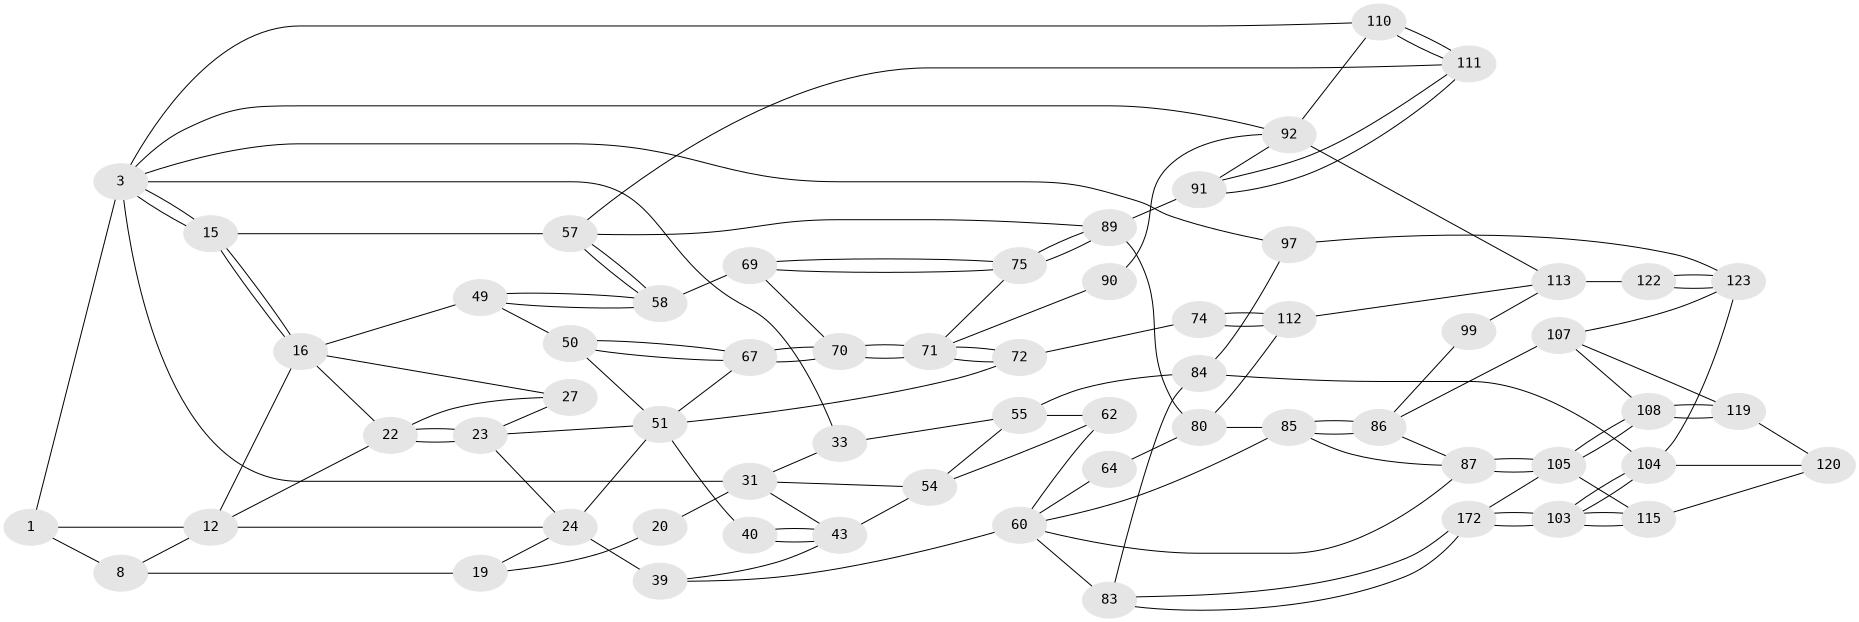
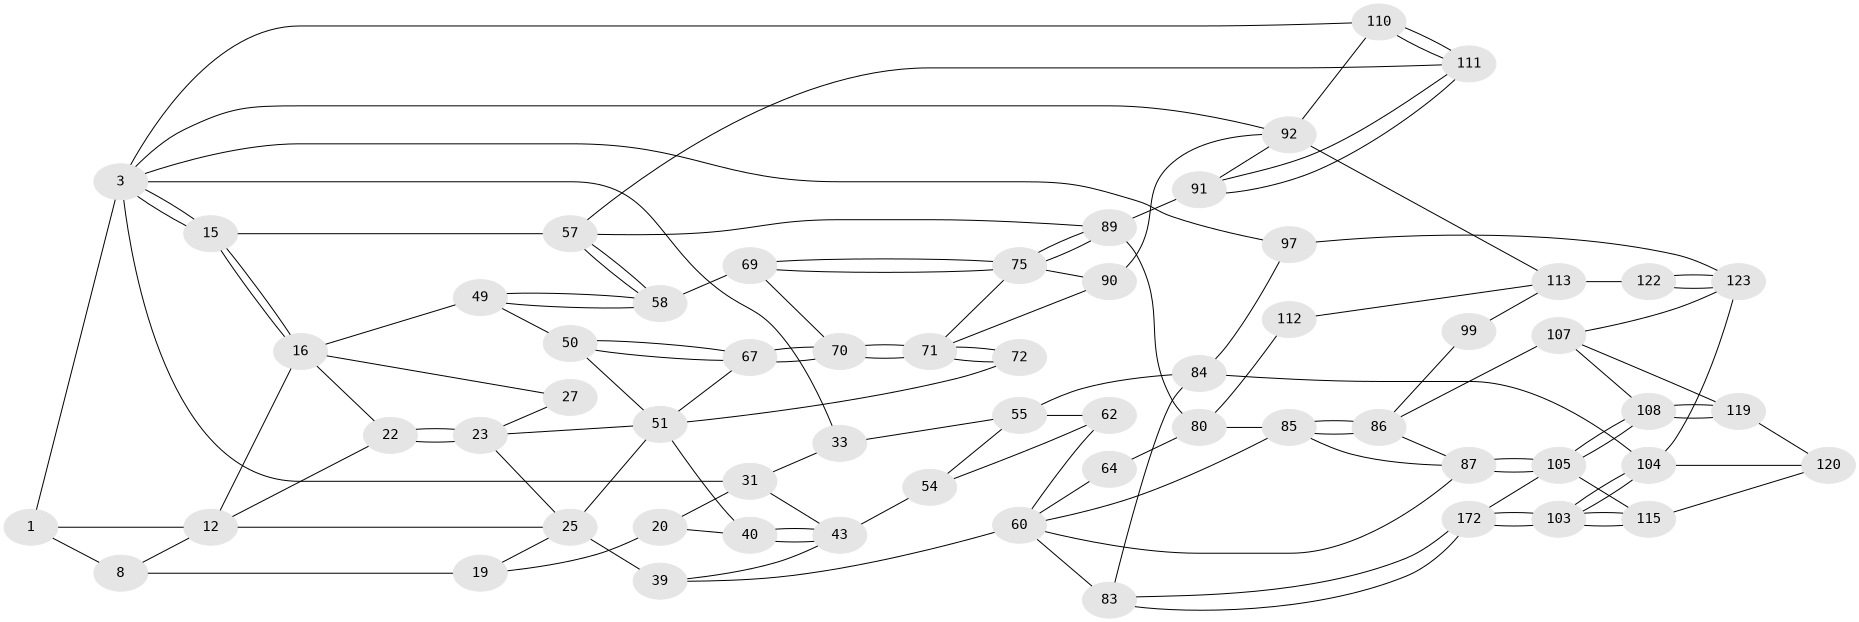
none -> (1065, 274)
(1199, 320) -> none
(476, 404) -> none
(840, 484) -> none
(570, 527) -> (570, 527)
none -> (705, 531)
